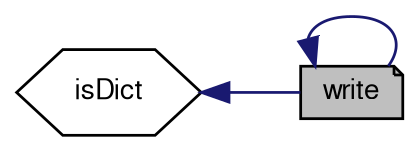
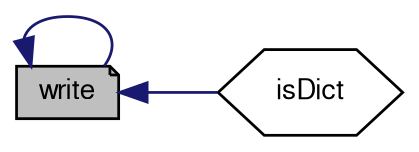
(265, 92) -> (182, 92)
